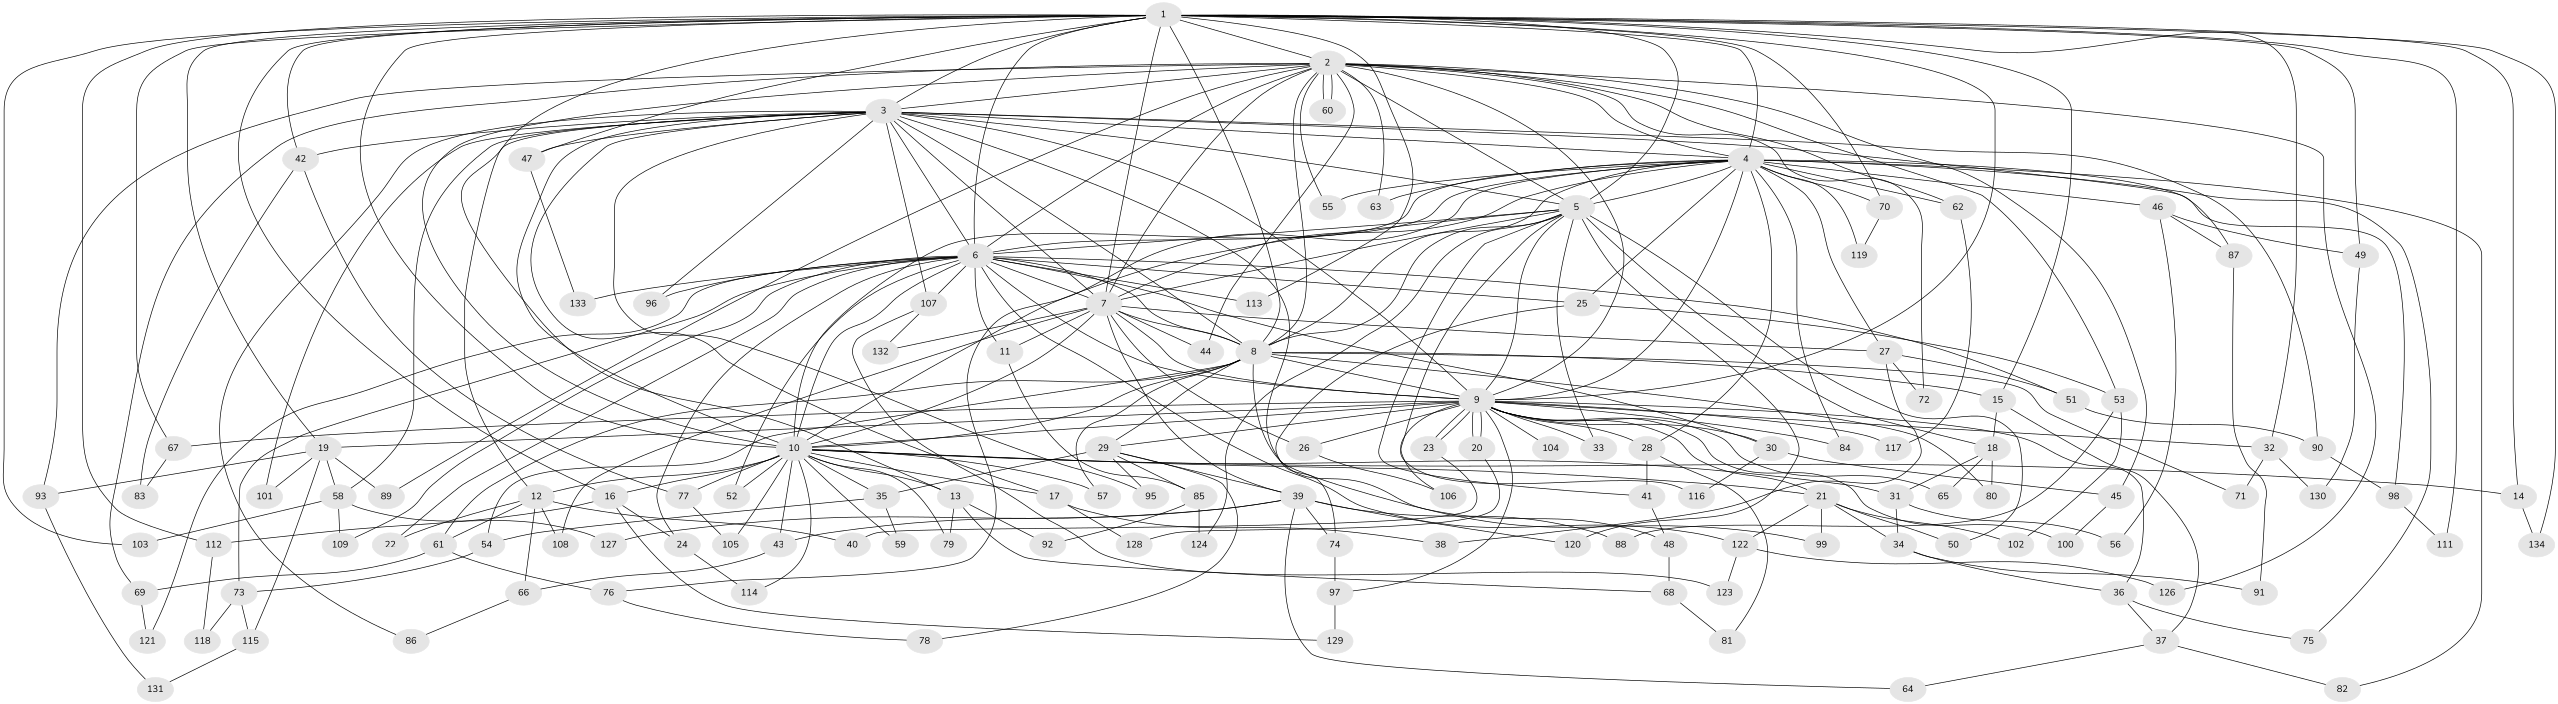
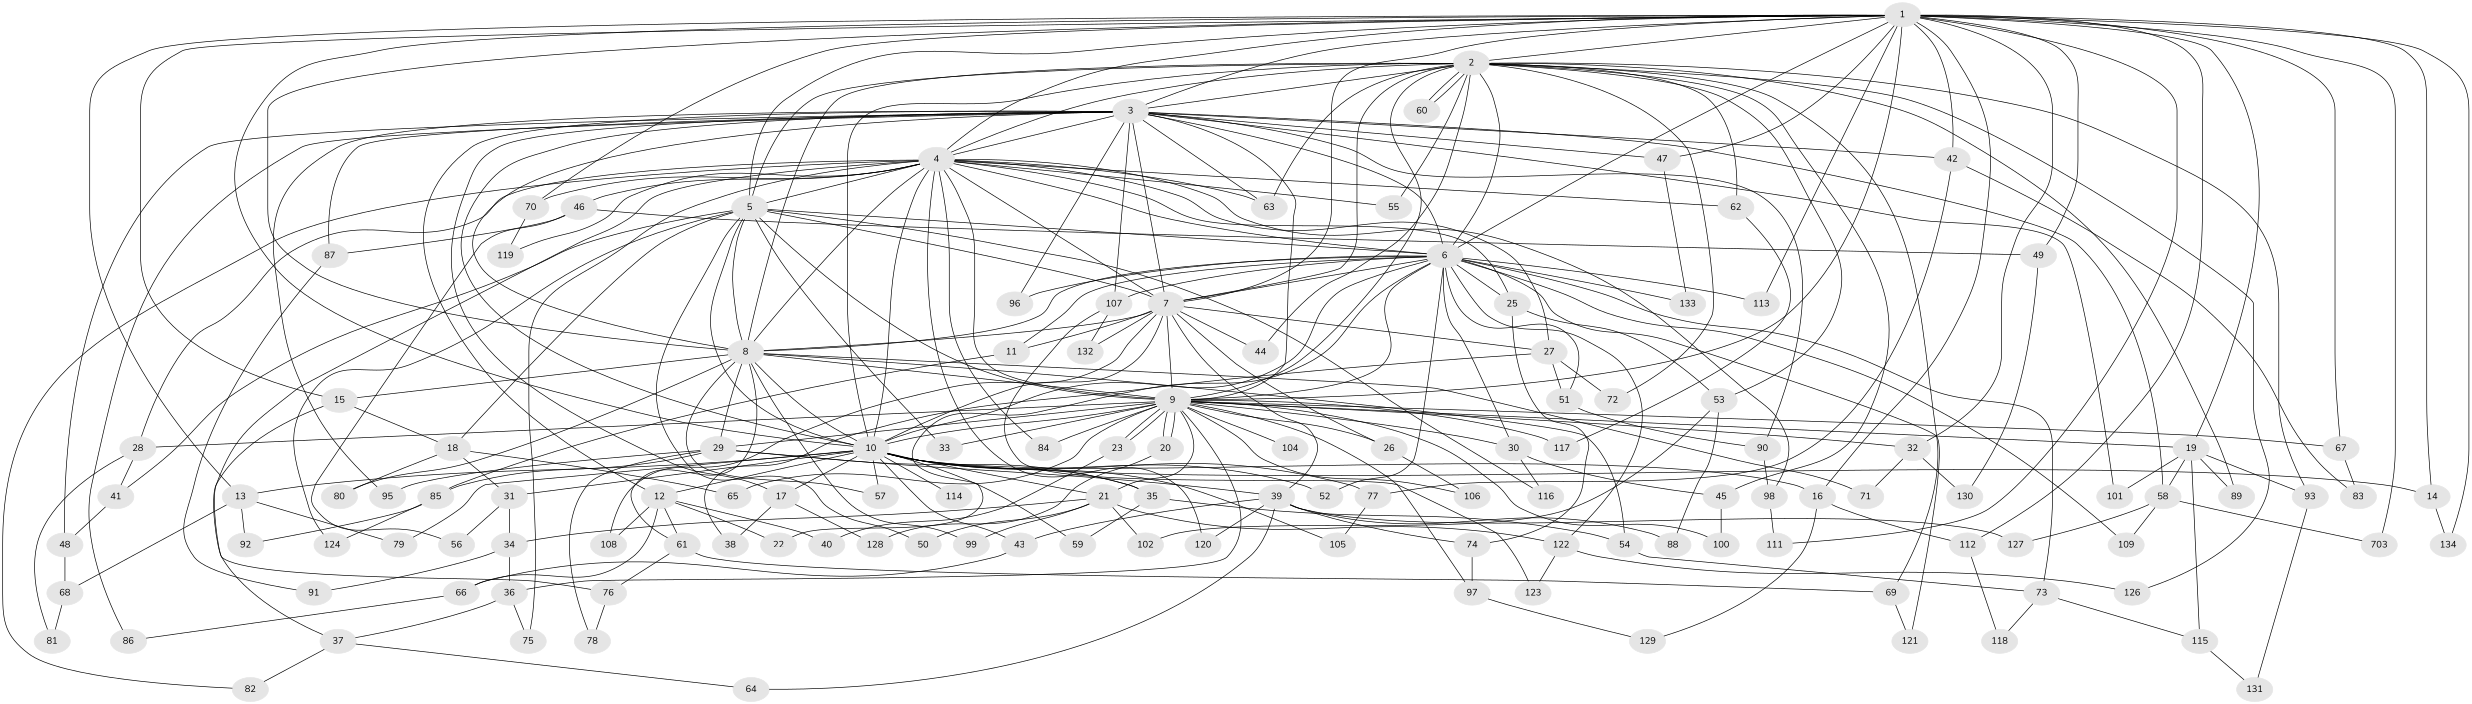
(1215, 150) -> (1200, 159)
(1773, 406) -> (976, 435)
(140, 545) -> (2379, 545)
(682, 545) -> none
